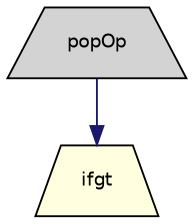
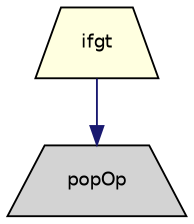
(97, 102) -> (97, 102)
